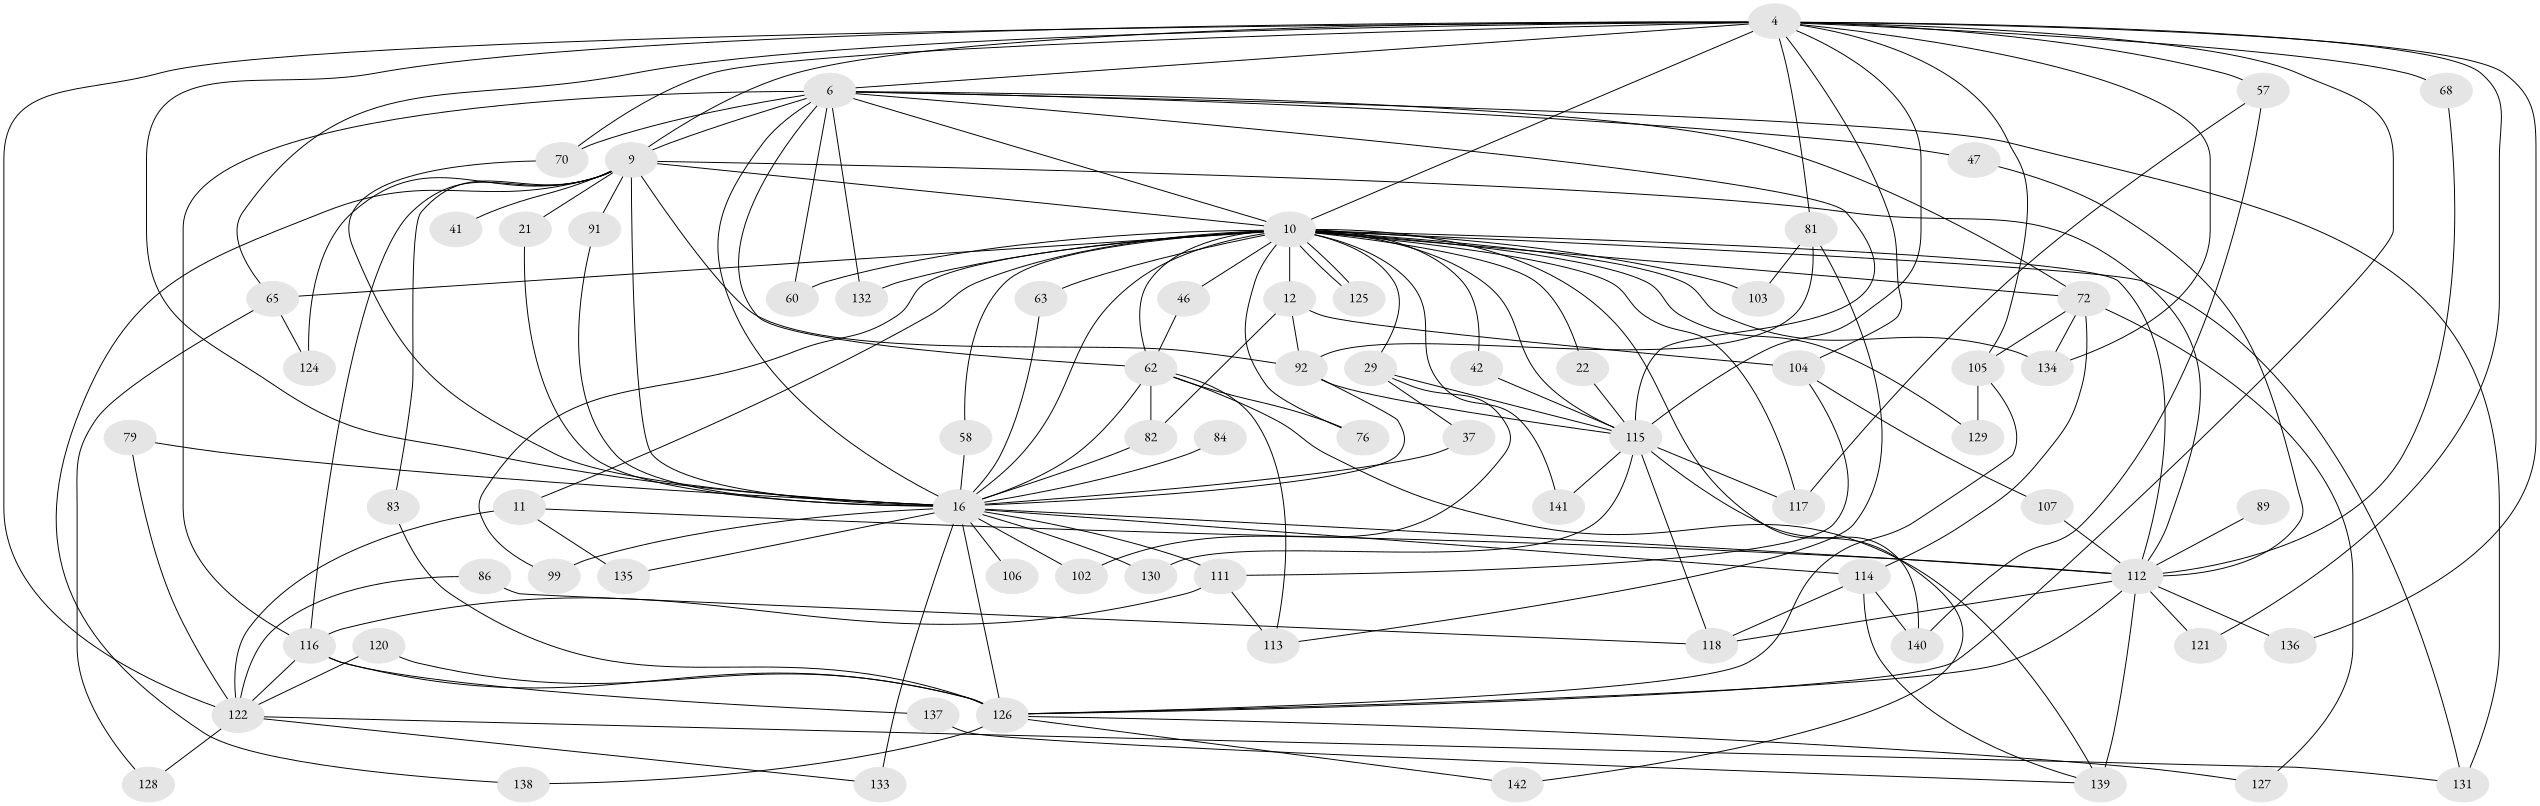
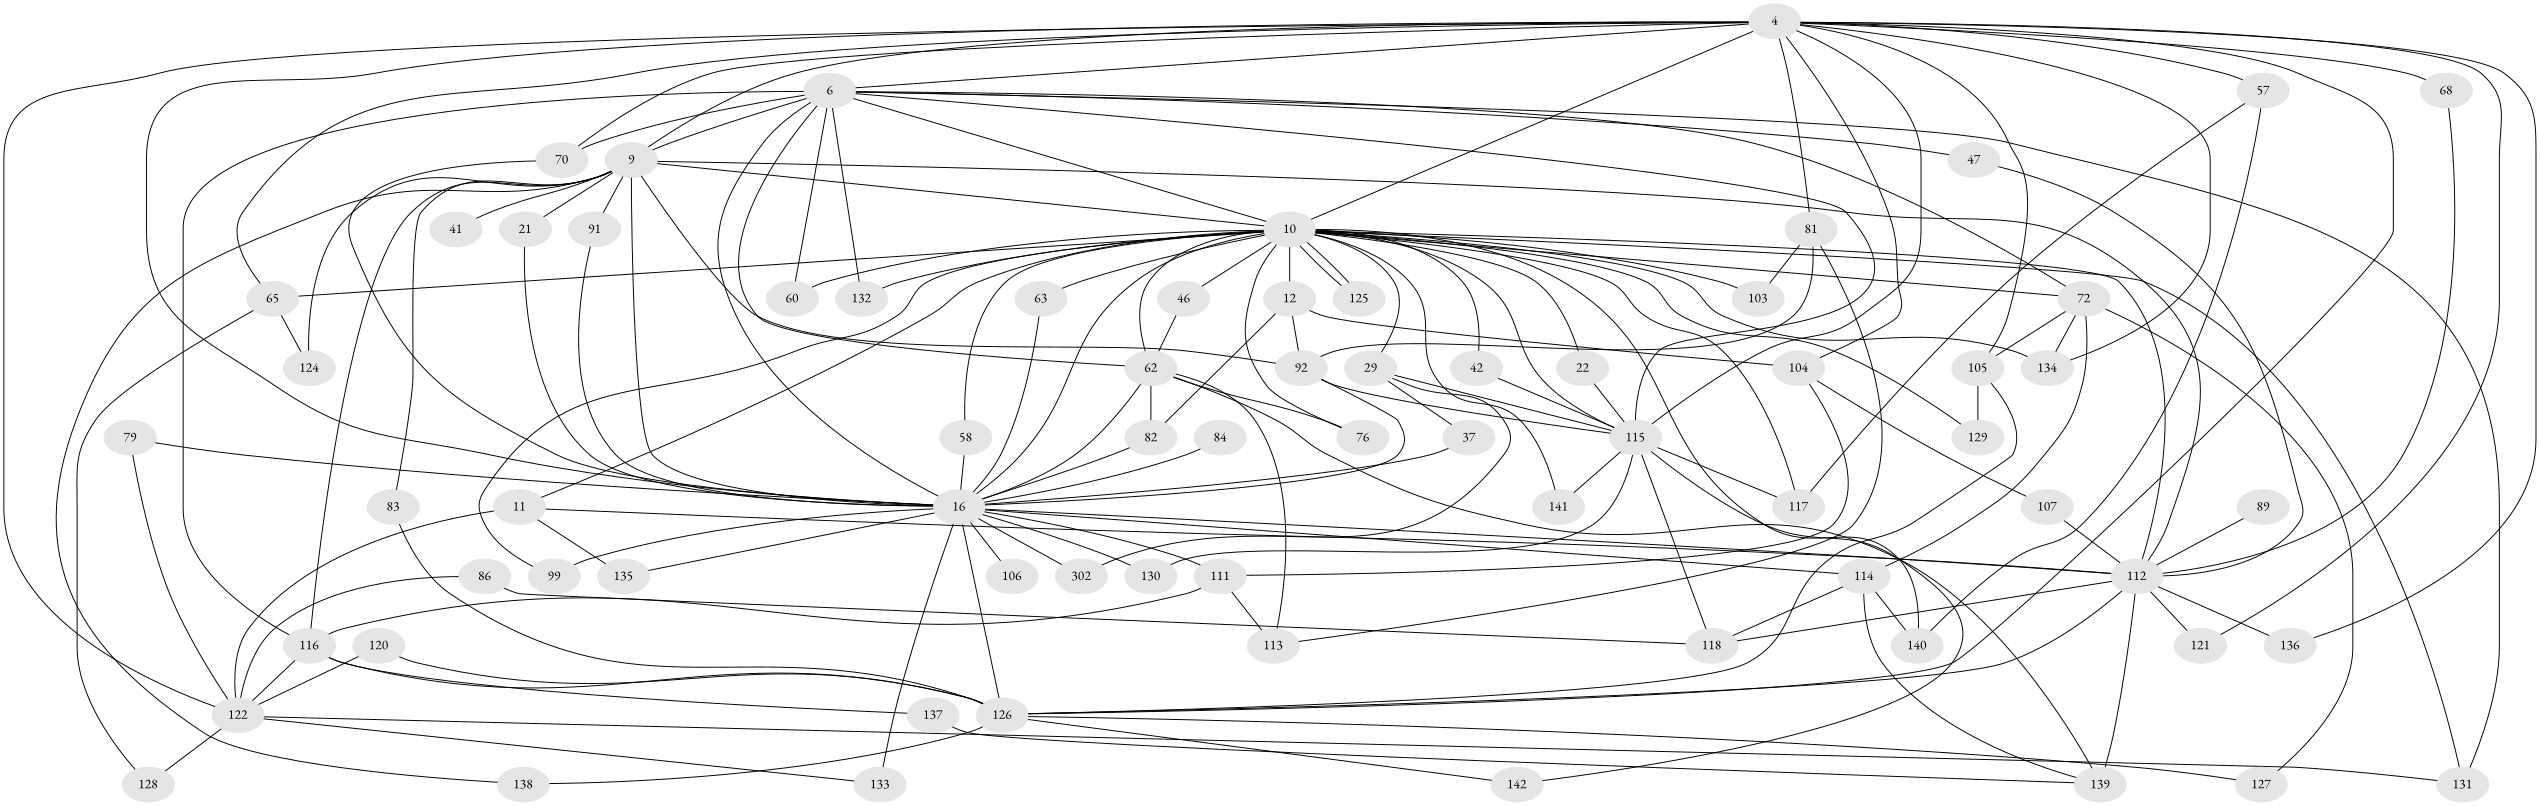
(1081, 576) -> (1081, 576)
